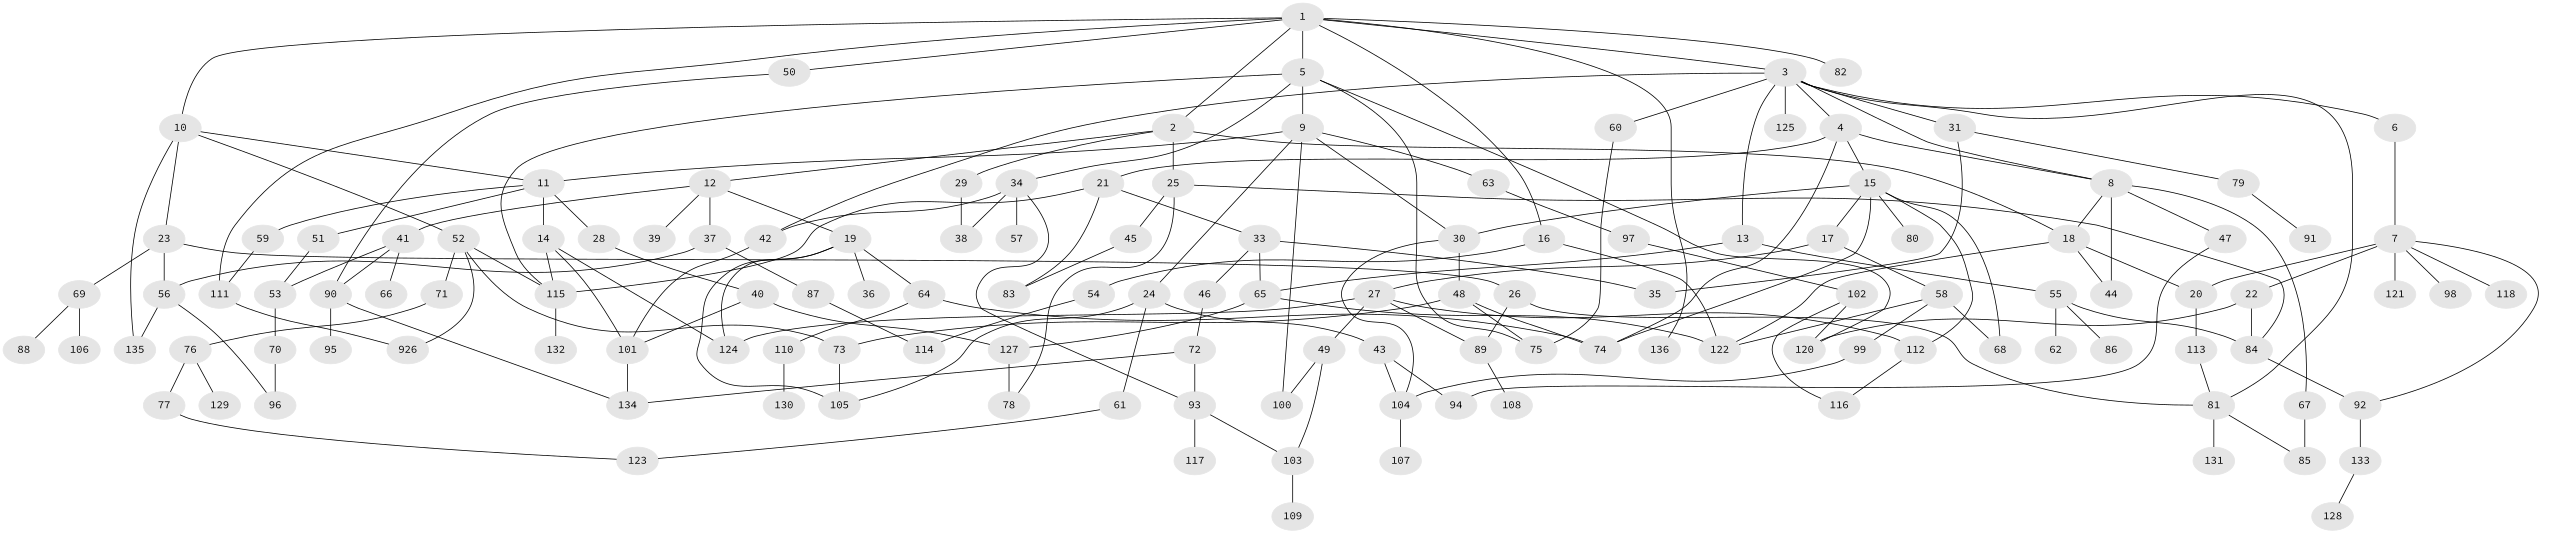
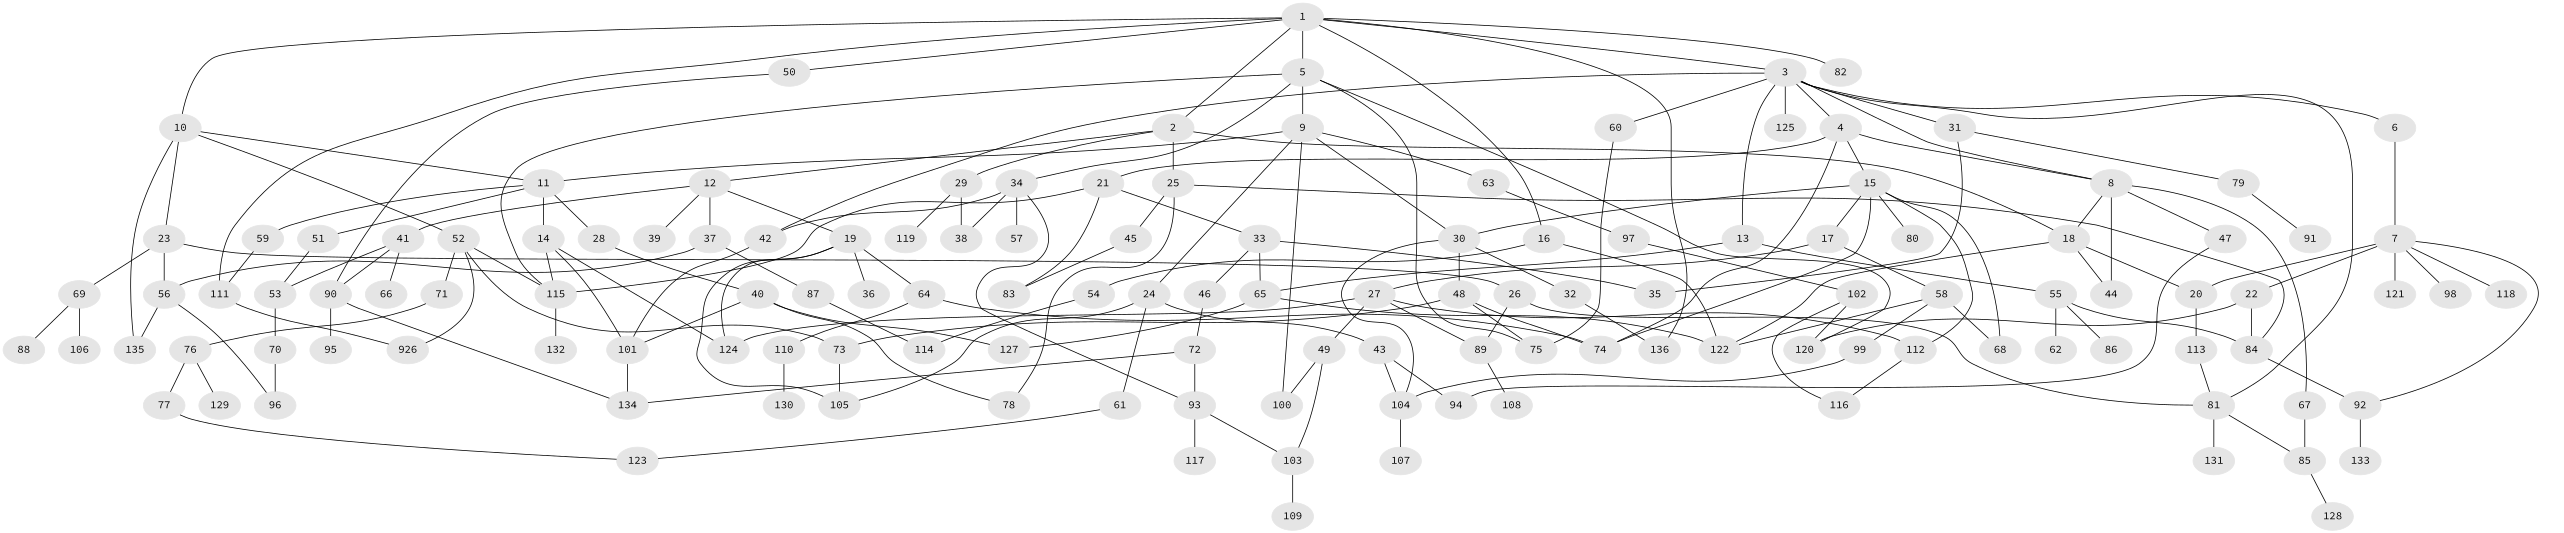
none -> (906, 239)
none -> (1570, 294)
(1009, 378) -> (882, 350)
(2346, 489) -> (2319, 489)
